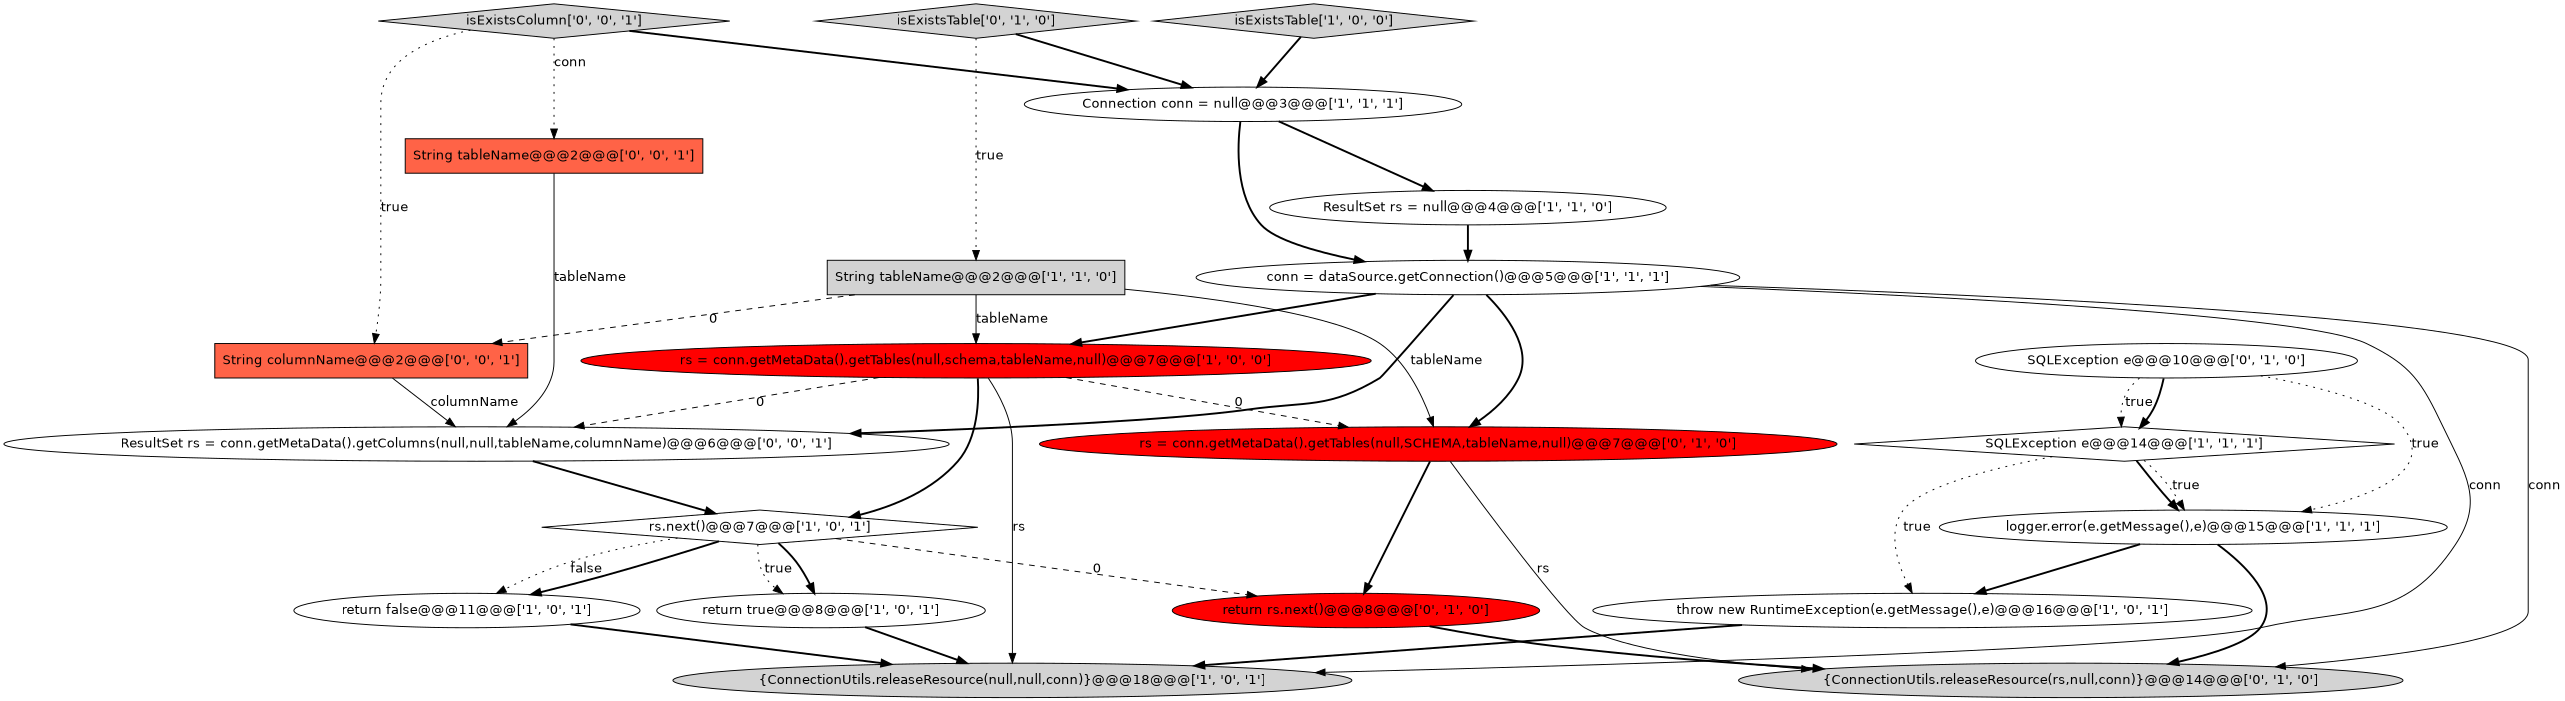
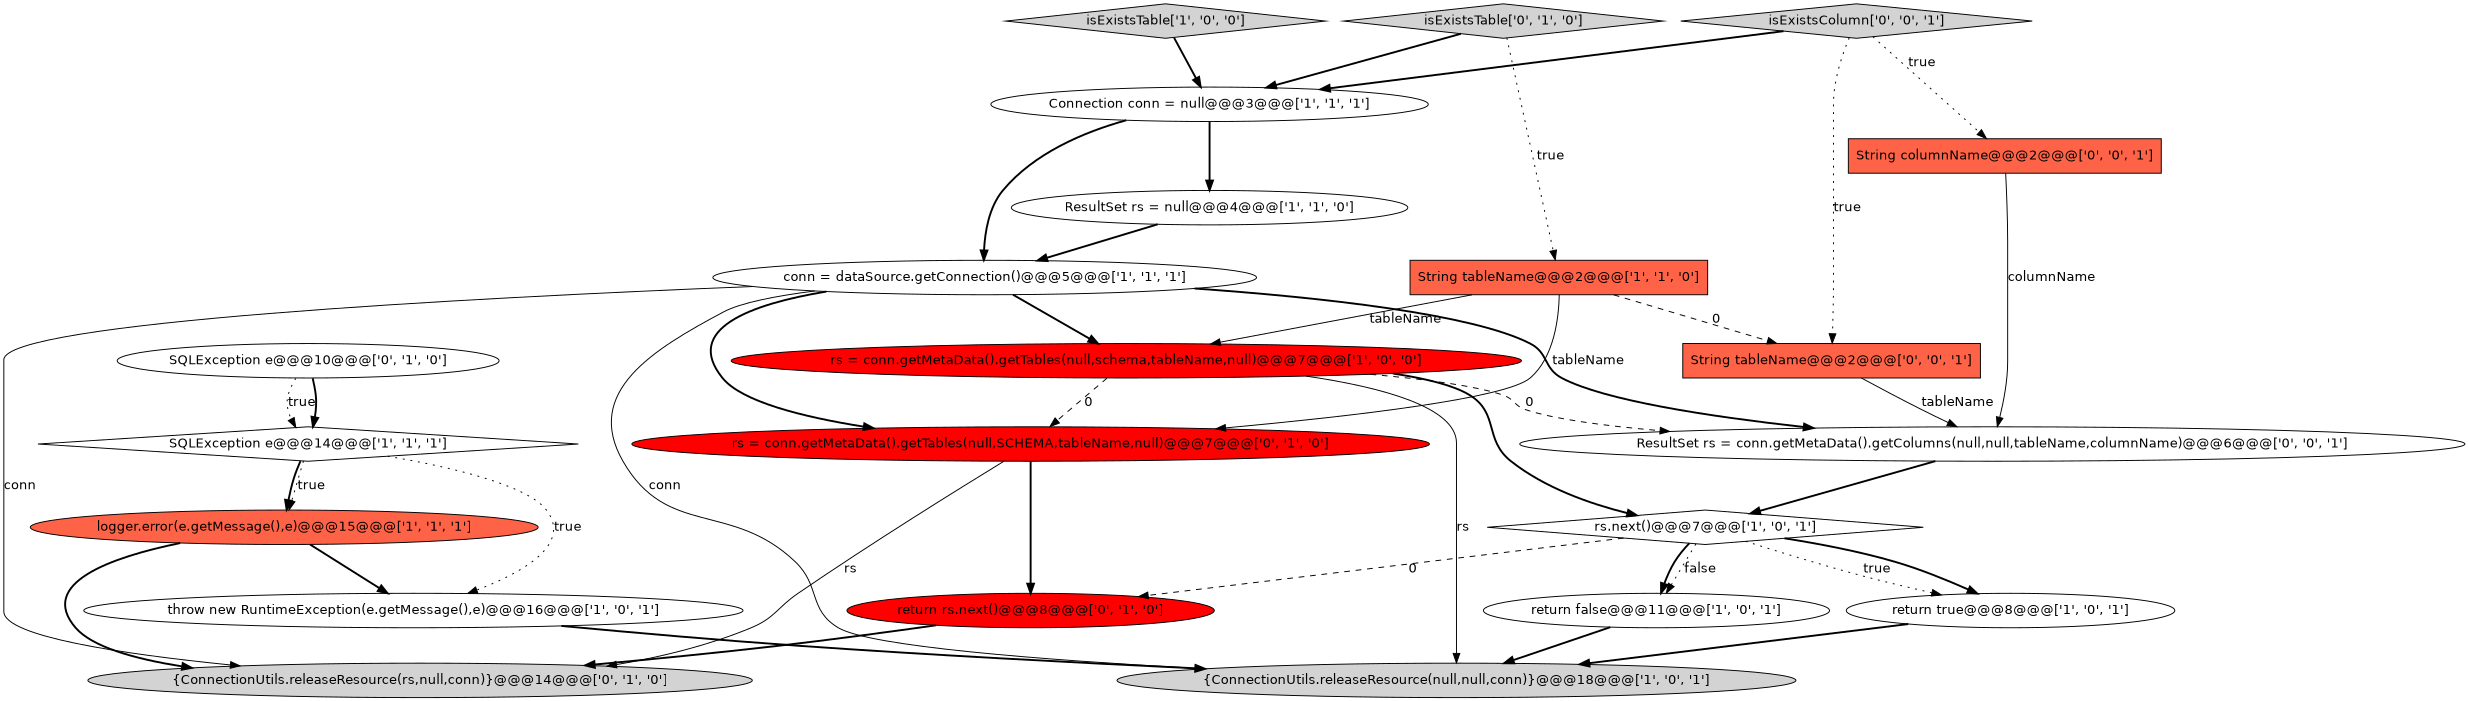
(570, 63) -> (1847, 208)
(976, 278) -> (1559, 278)
(678, 319) -> (1691, 318)
(2401, 425) -> none
(2193, 527) -> (284, 527)
